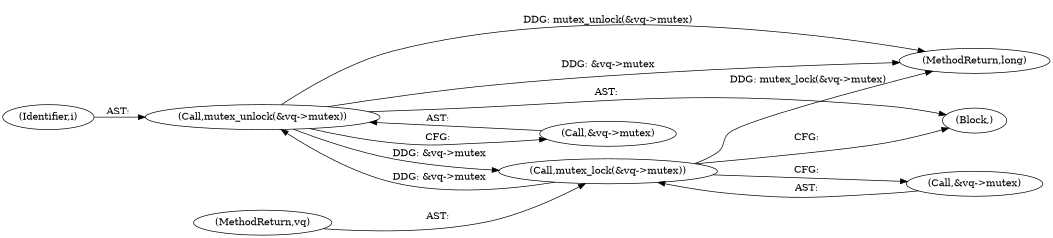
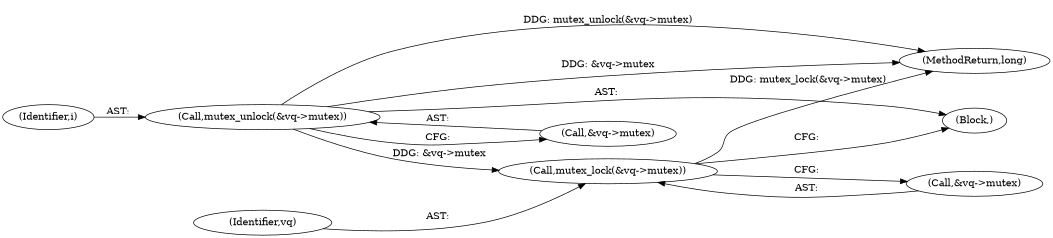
(415, 187) -> none
(263, 223) -> (263, 223)
